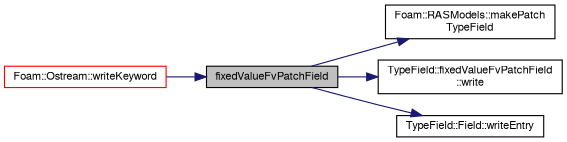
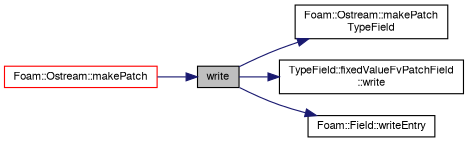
(470, 22) -> (371, 22)
(85, 77) -> (81, 77)
(272, 77) -> (218, 77)
(470, 126) -> (371, 126)
